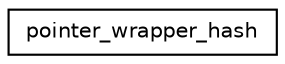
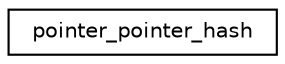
(143, 32) -> (143, 32)
